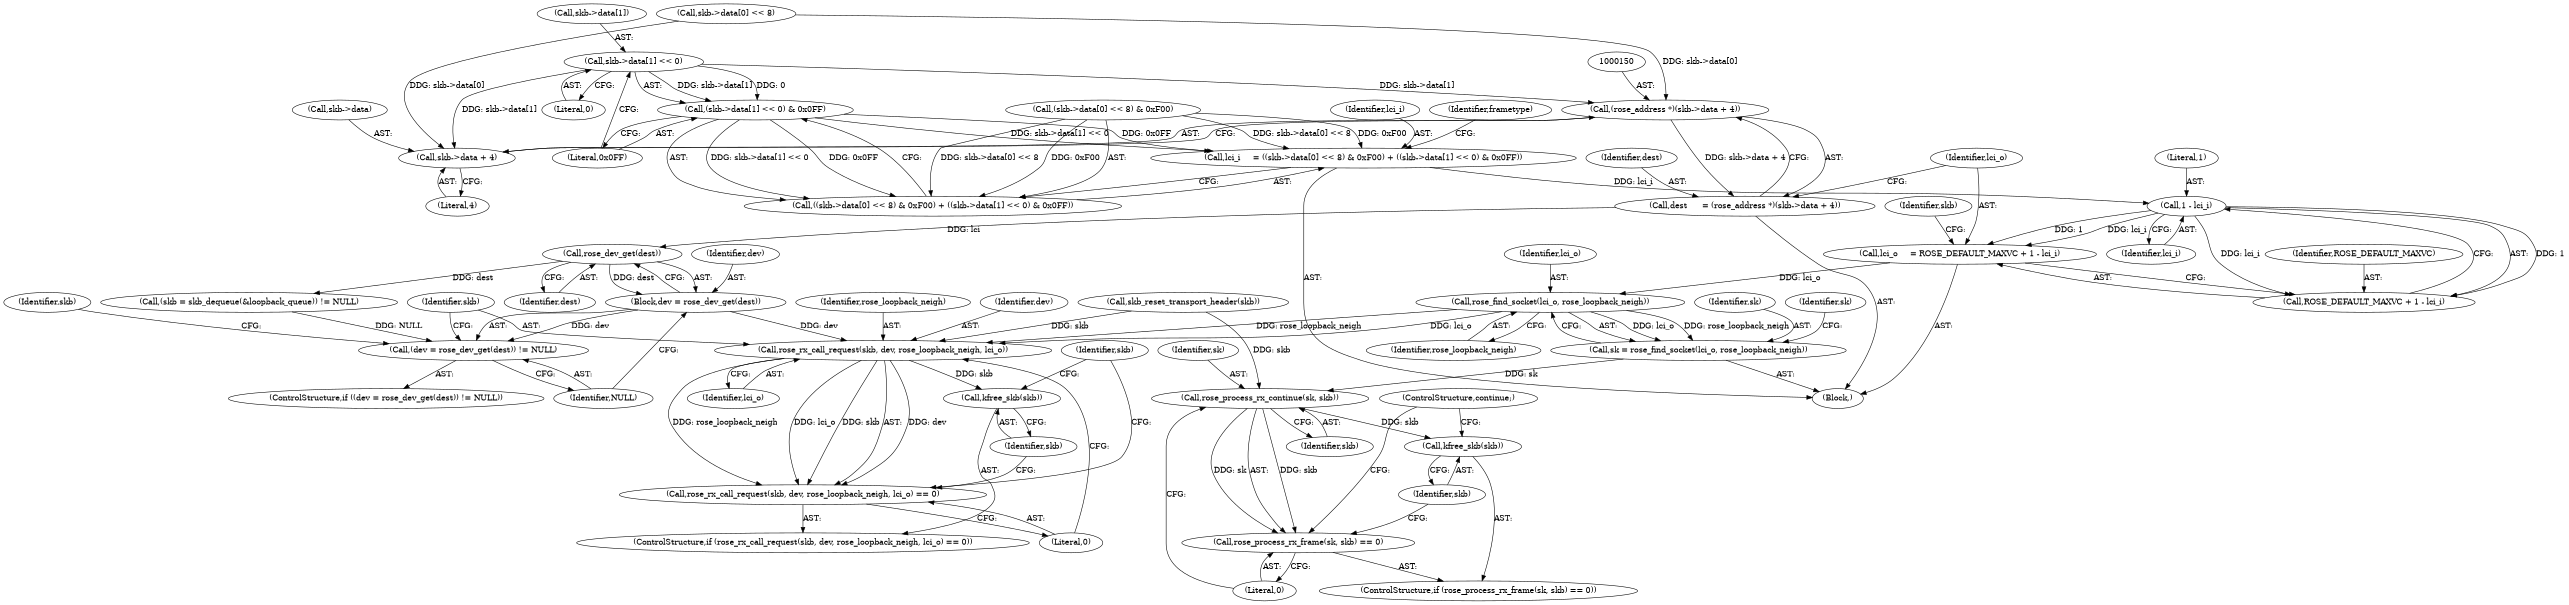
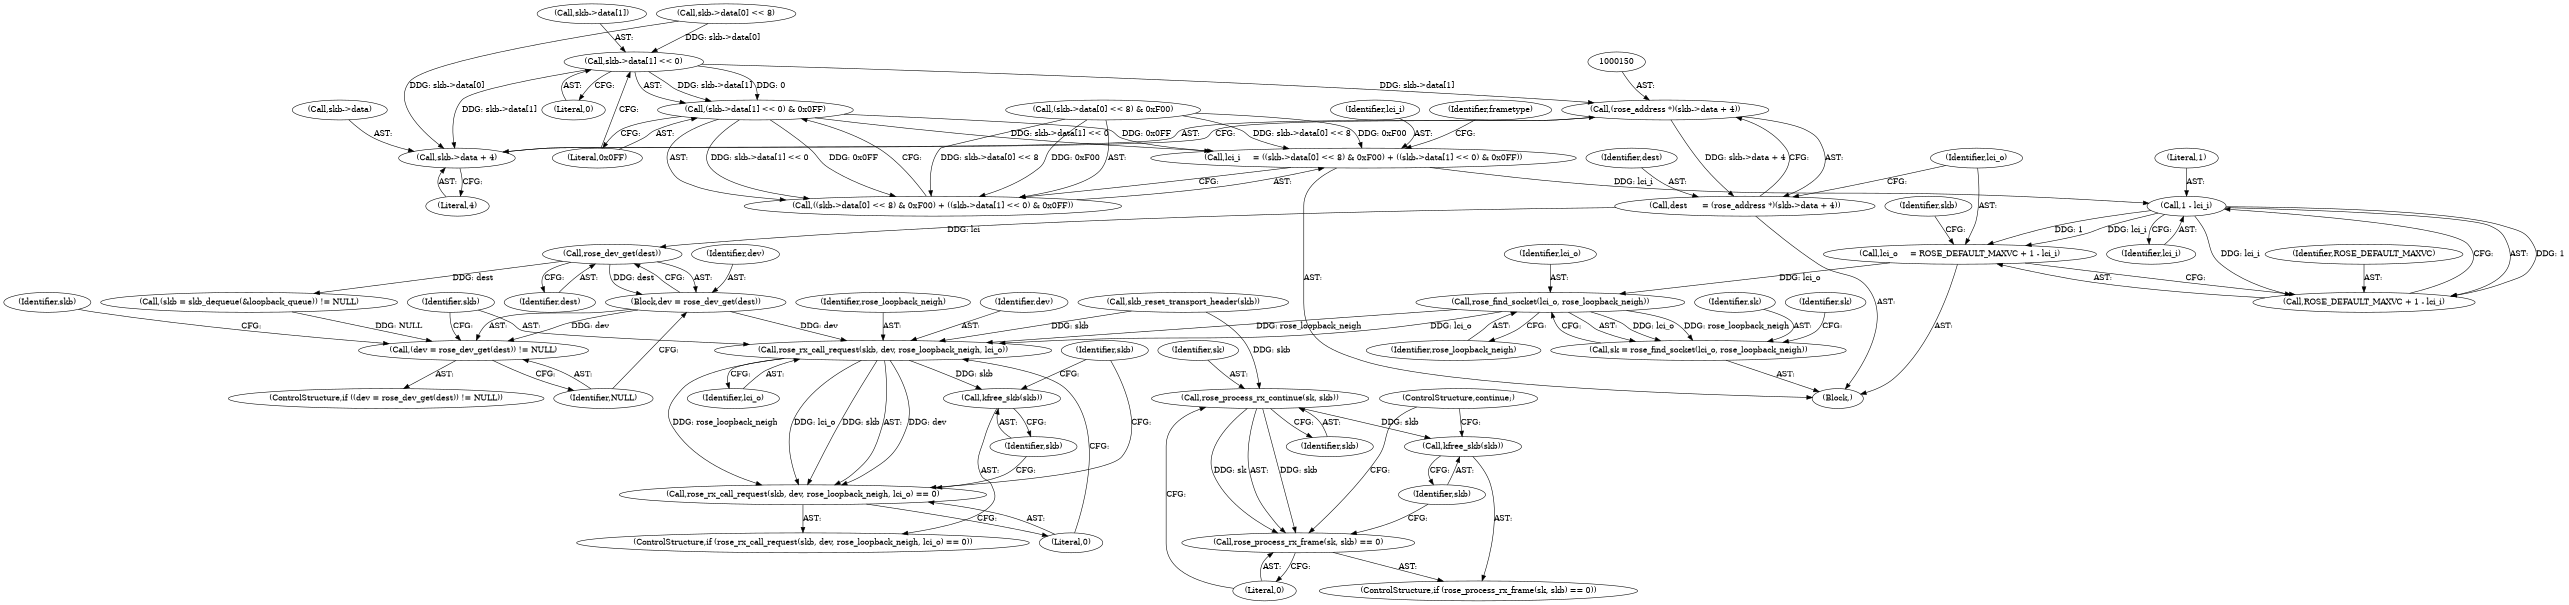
(1247, 23) -> (682, 37)
(1478, 375) -> none
